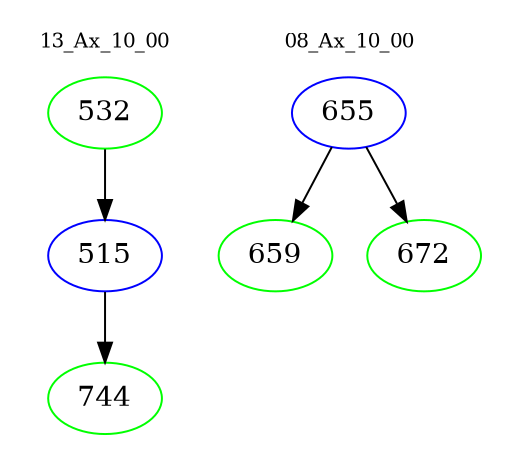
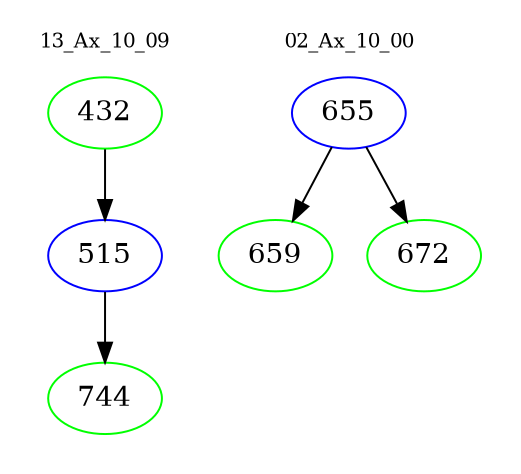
(105, 43) -> (105, 43)
(350, 43) -> (350, 43)
(105, 113) -> (105, 113)
